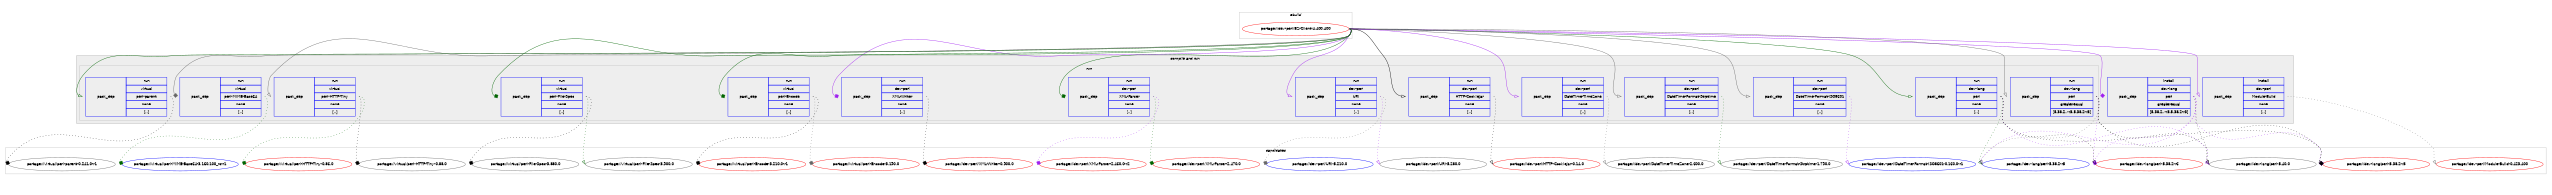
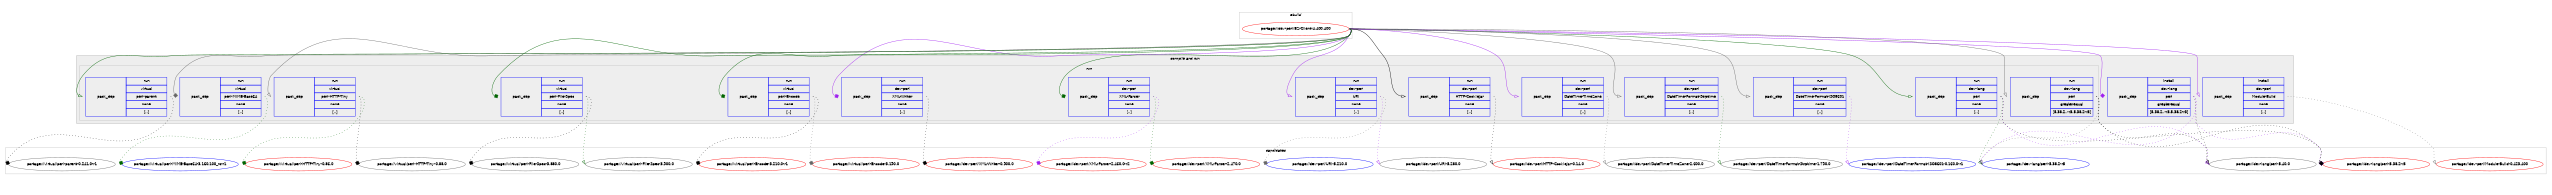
(2149, 164) -> none
